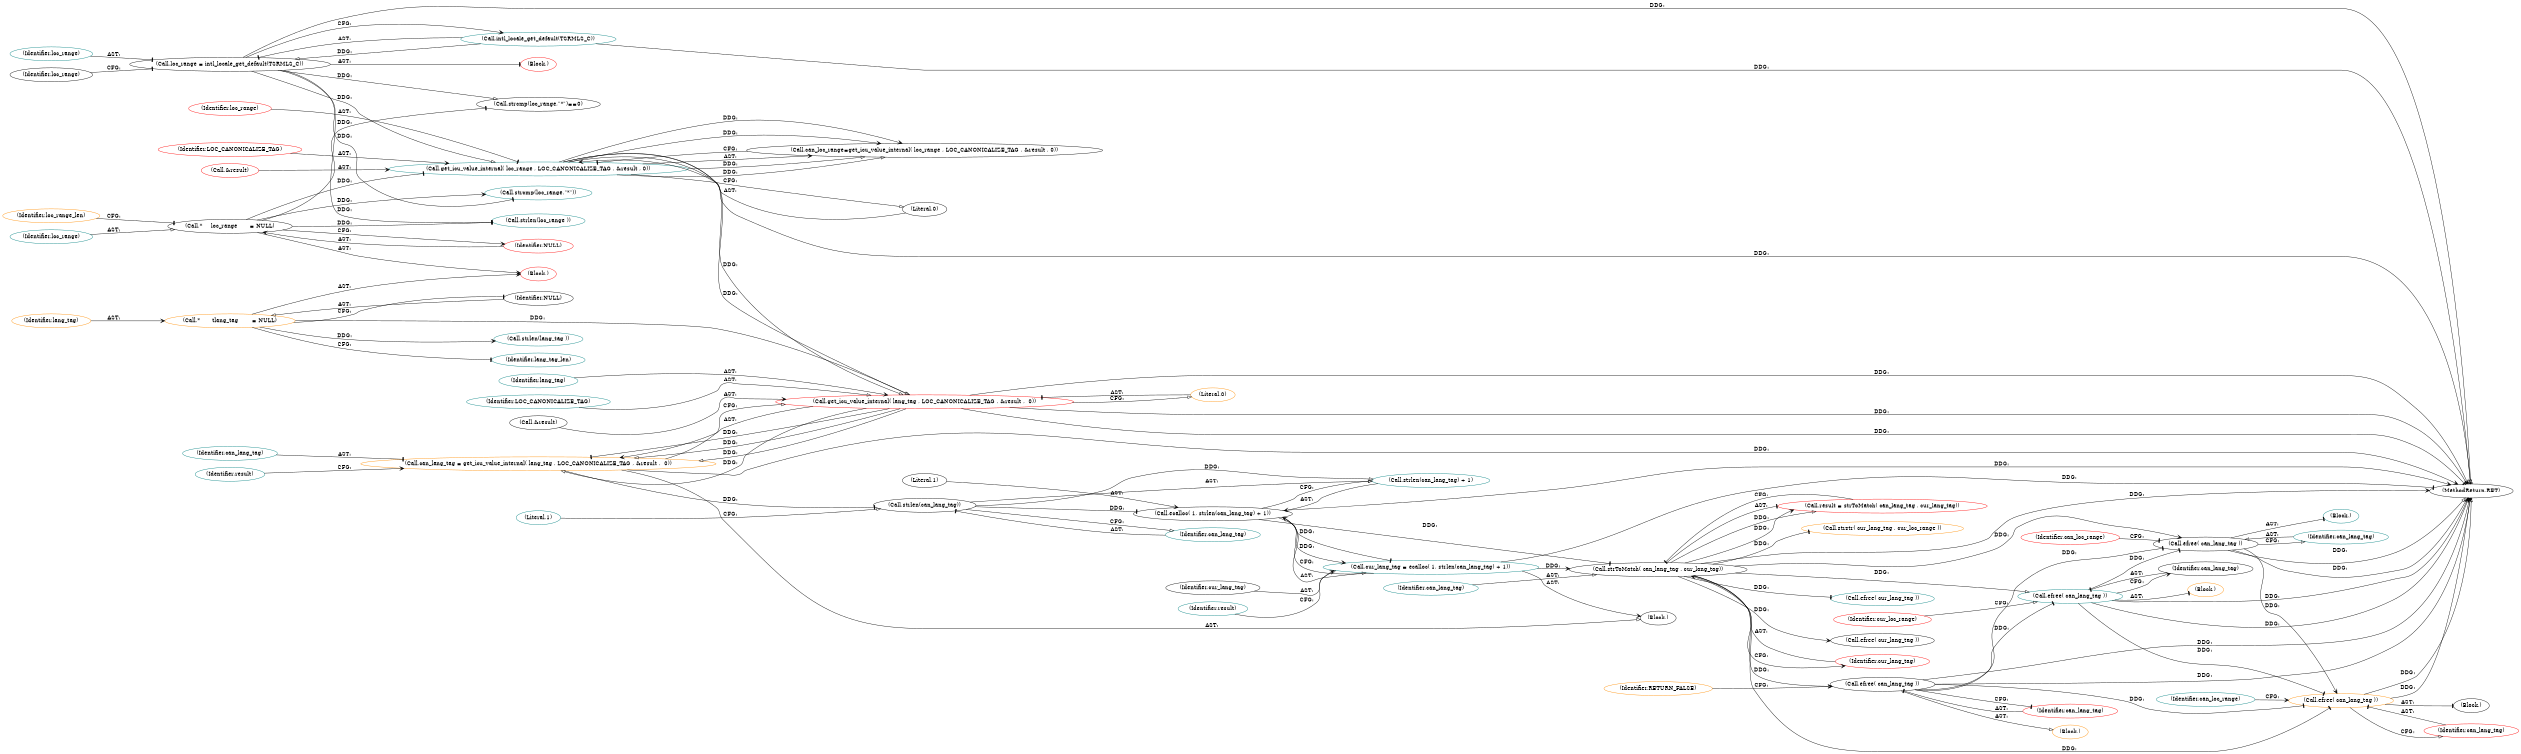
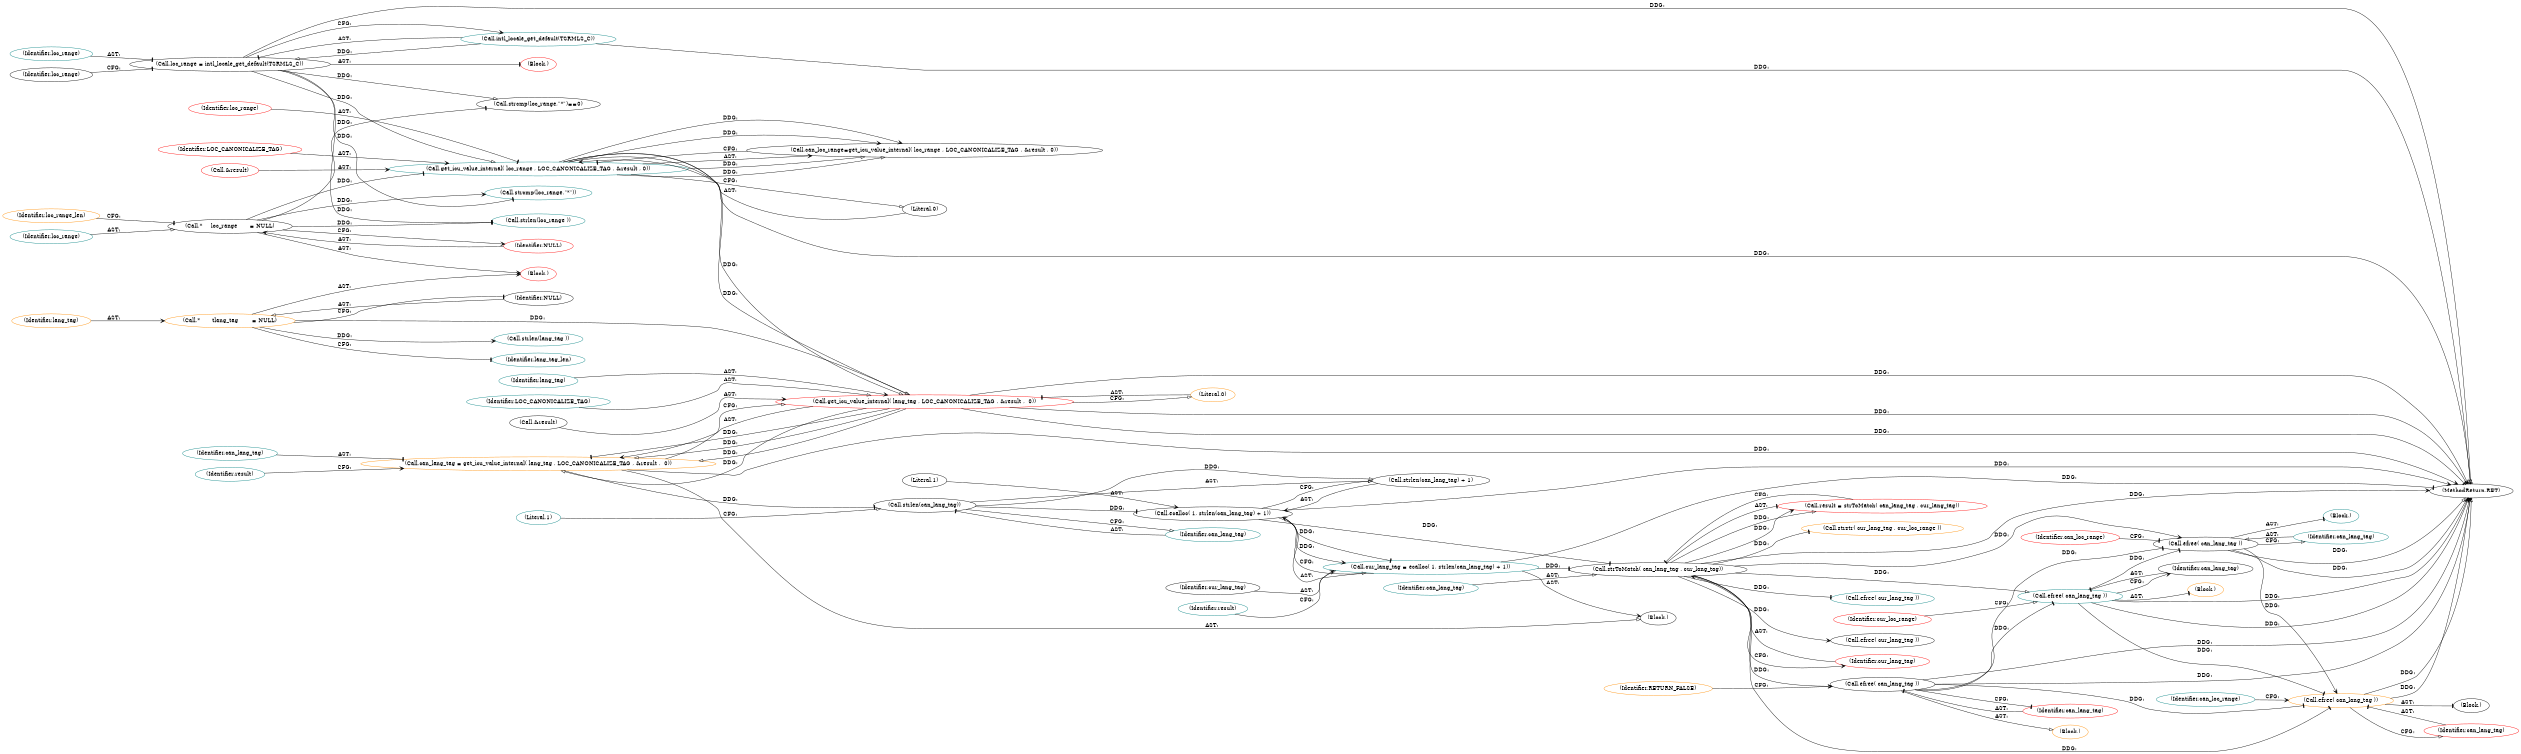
(1431, 480) -> (1431, 480)
(1552, 569) -> (1553, 569)
